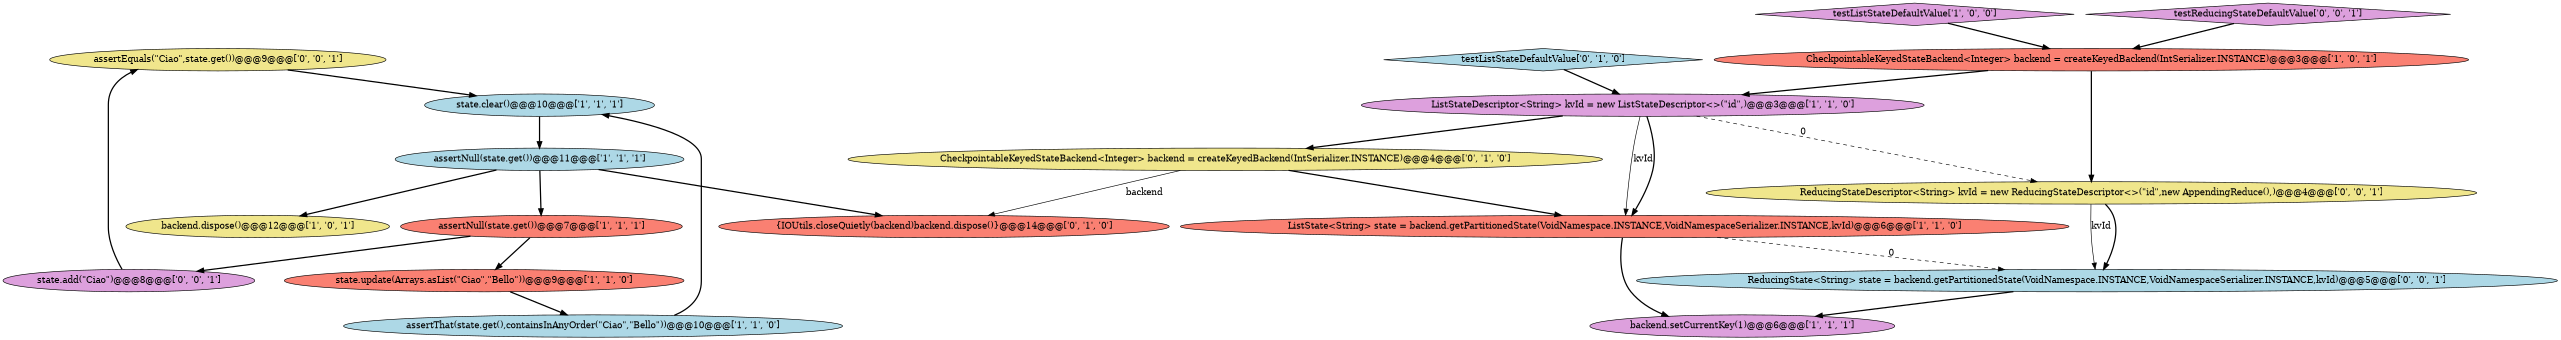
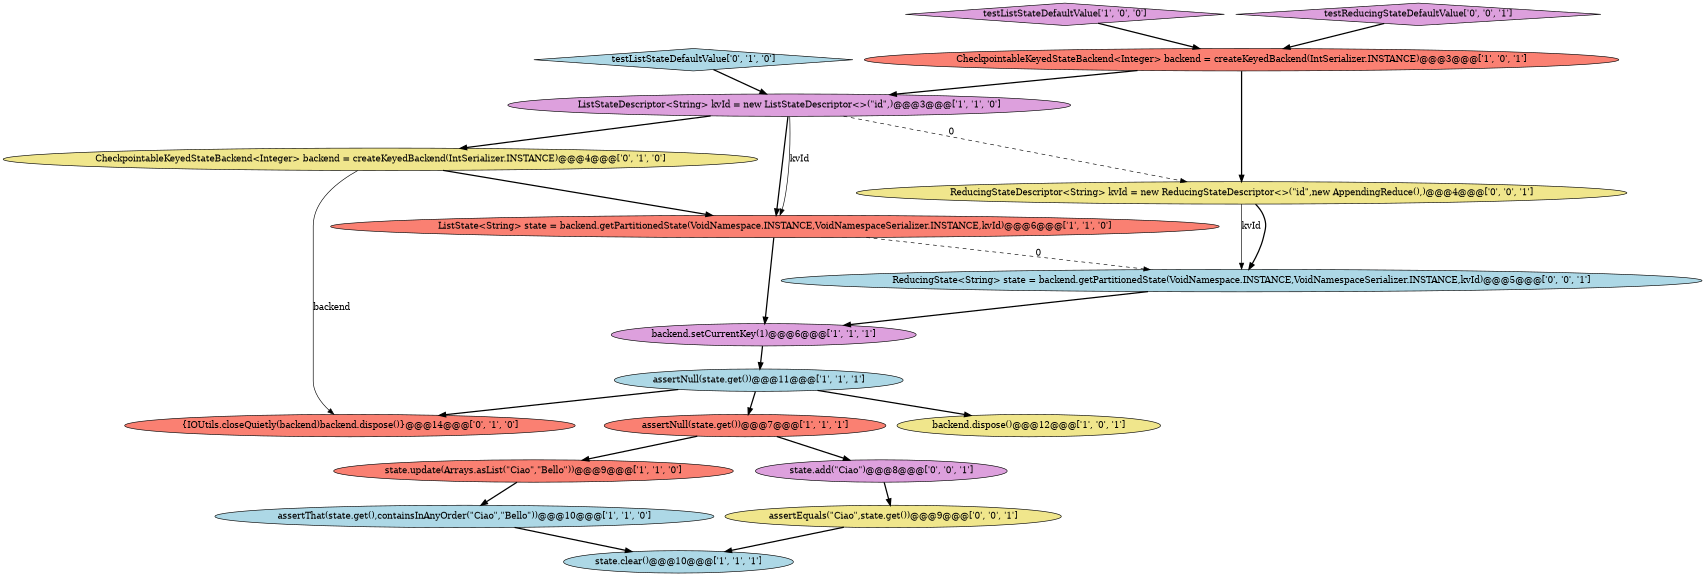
(540, 129) -> (762, 354)
